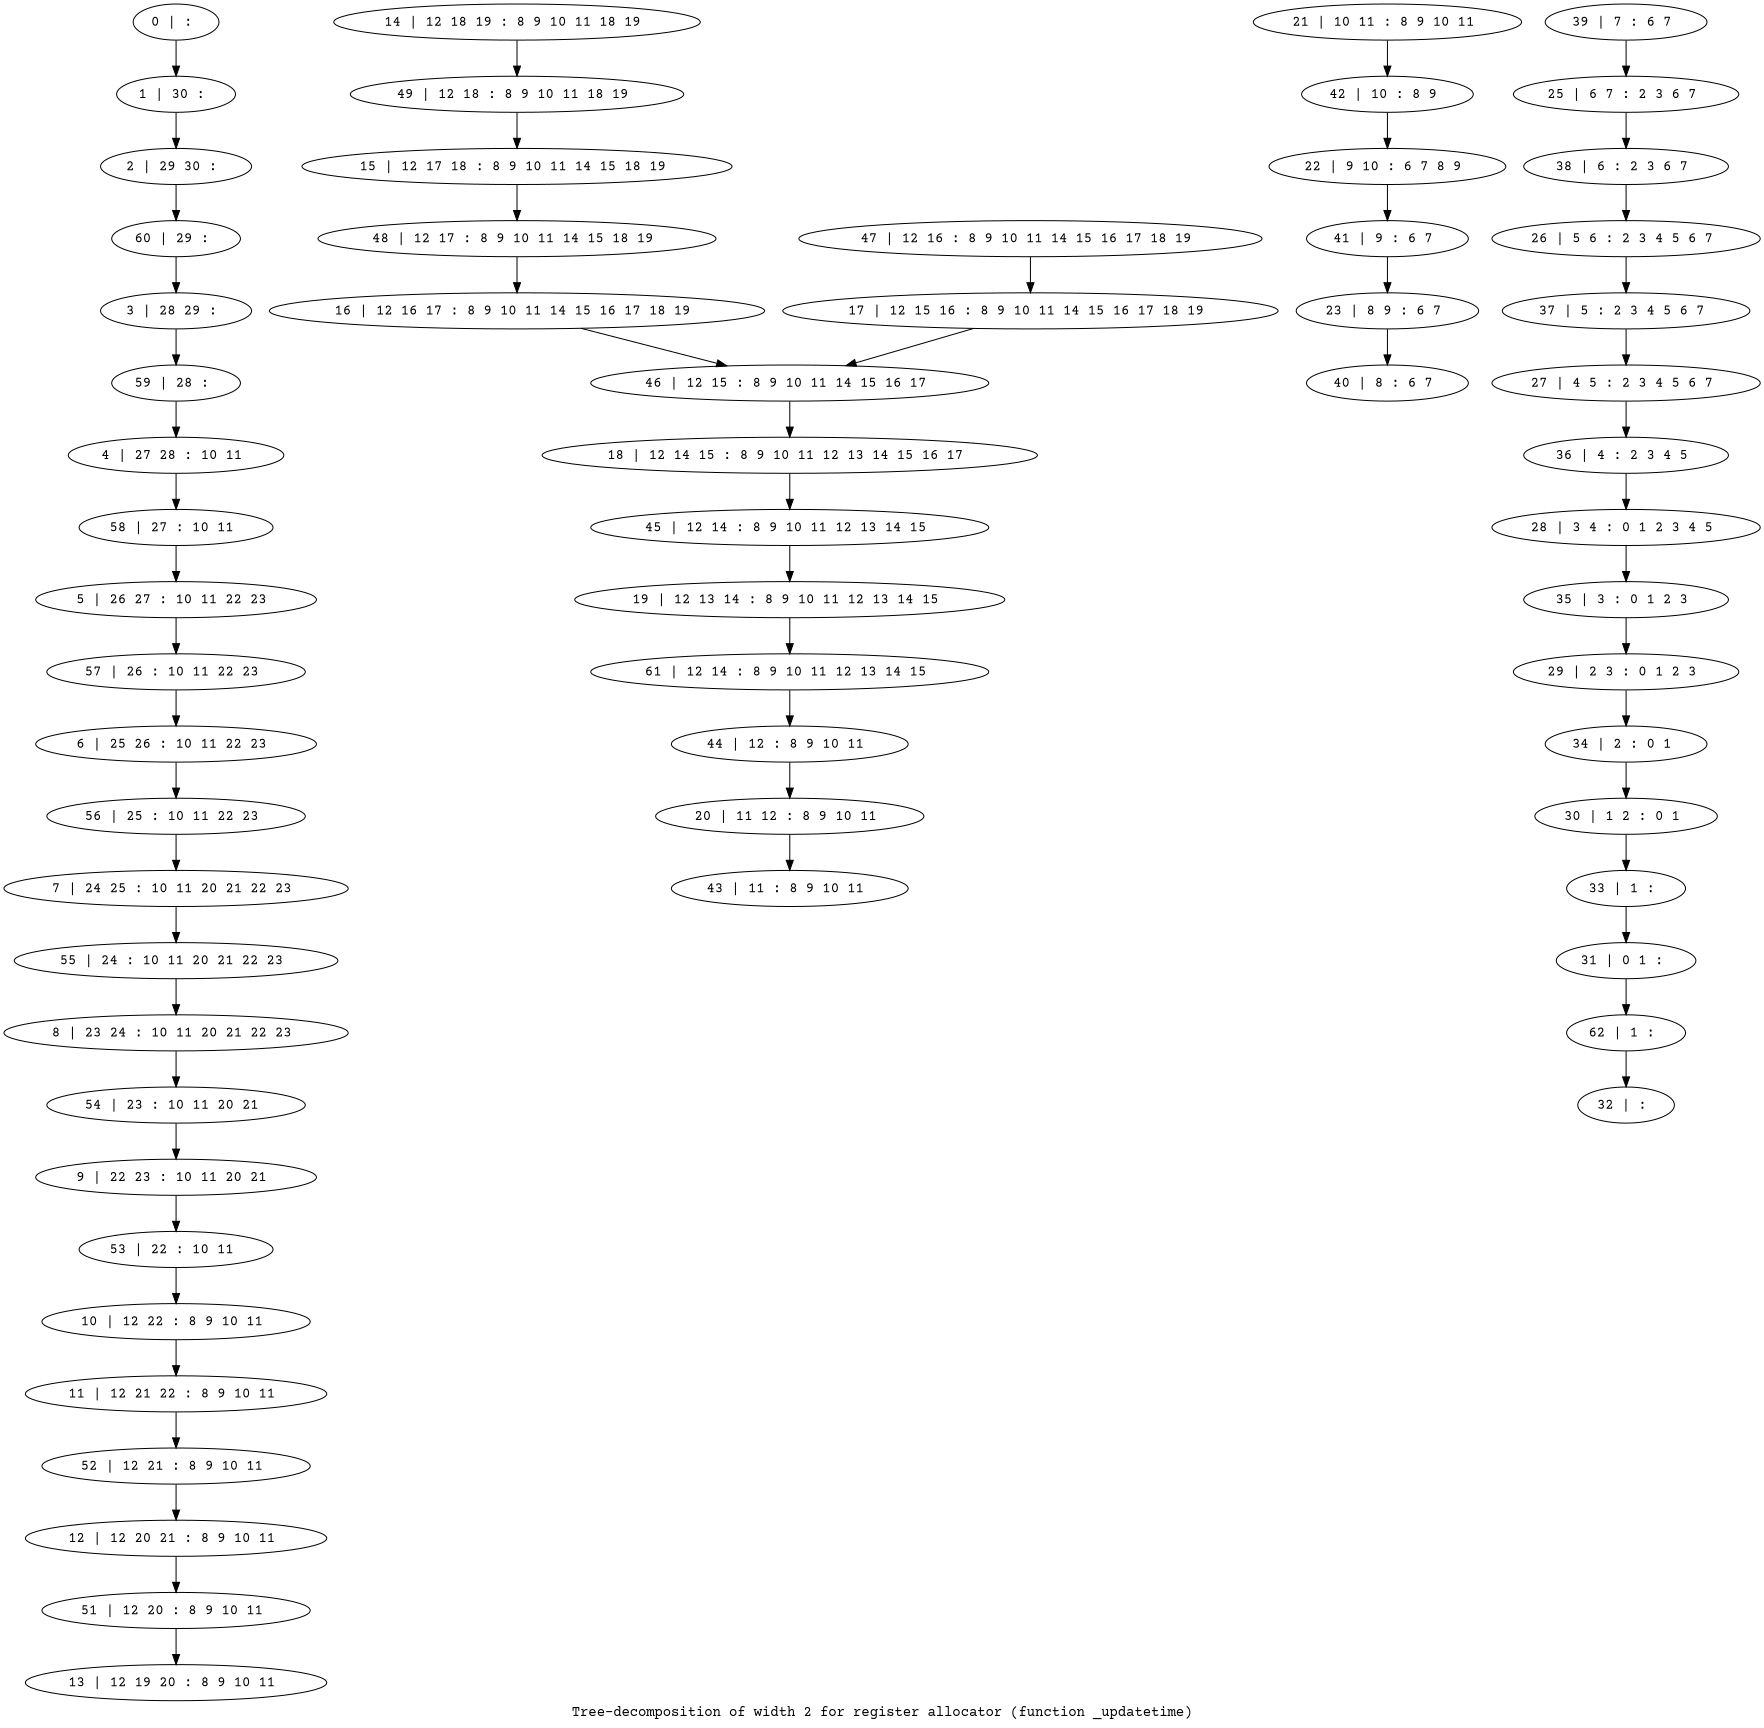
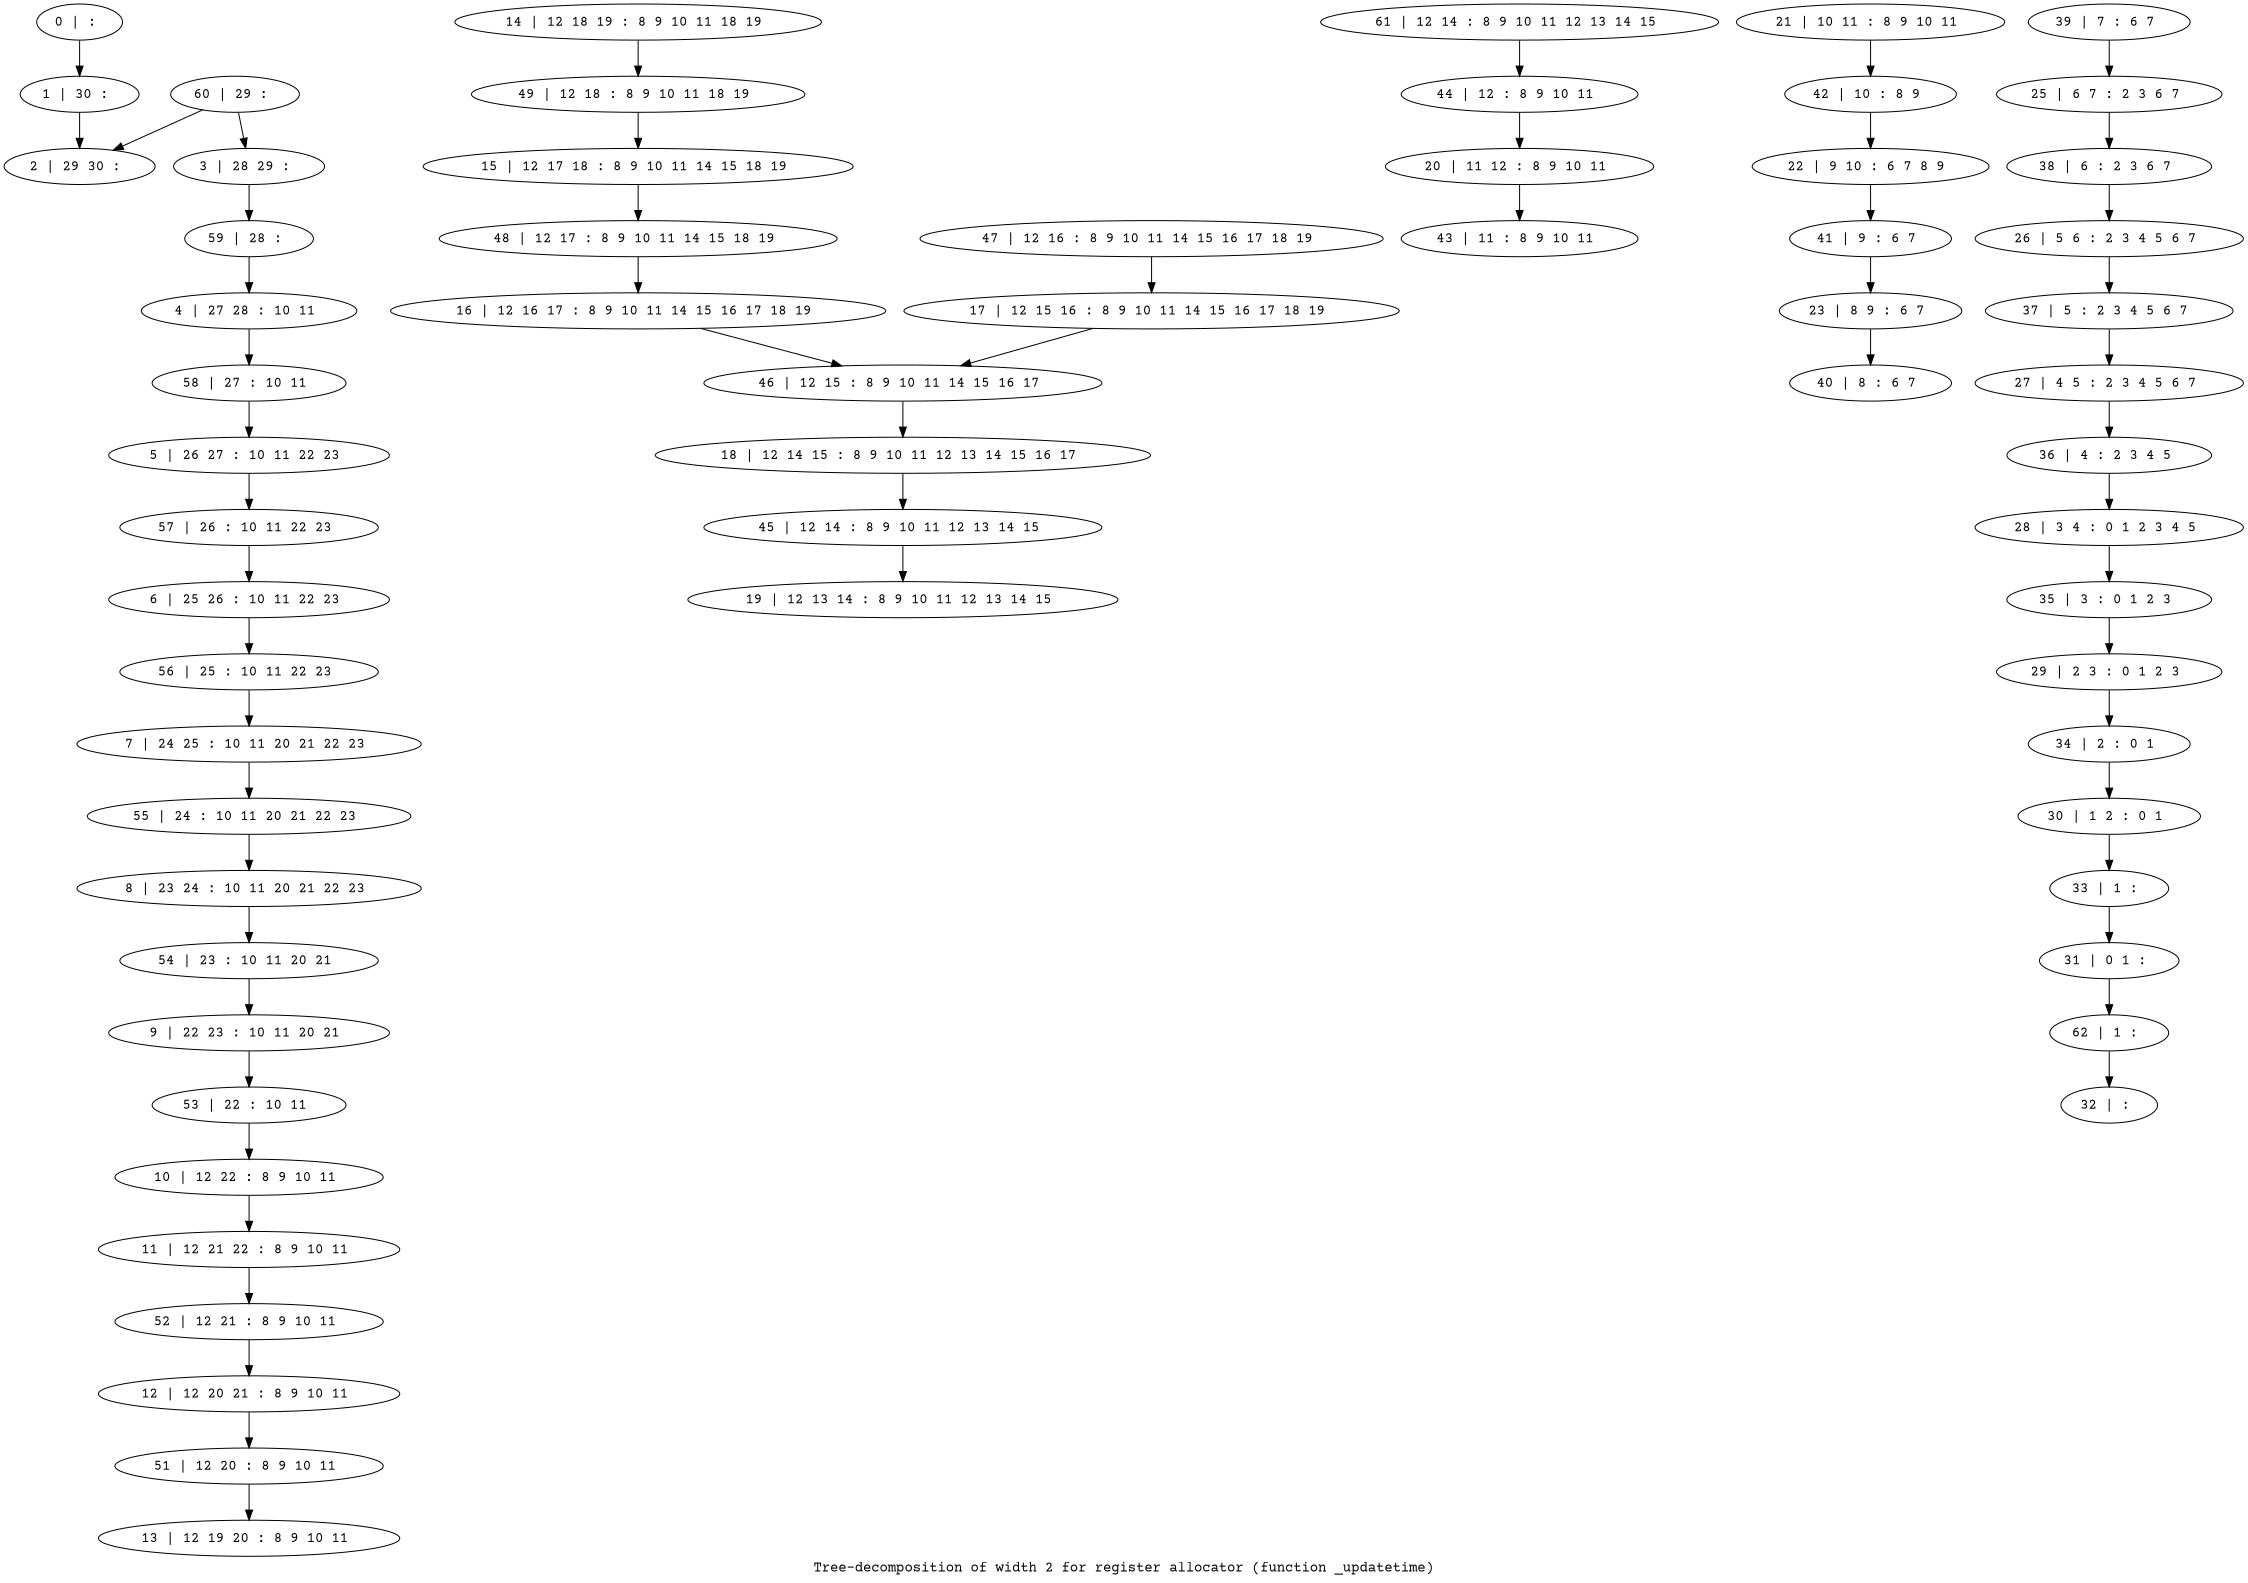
(176, 198) -> (163, 128)
(790, 631) -> none
